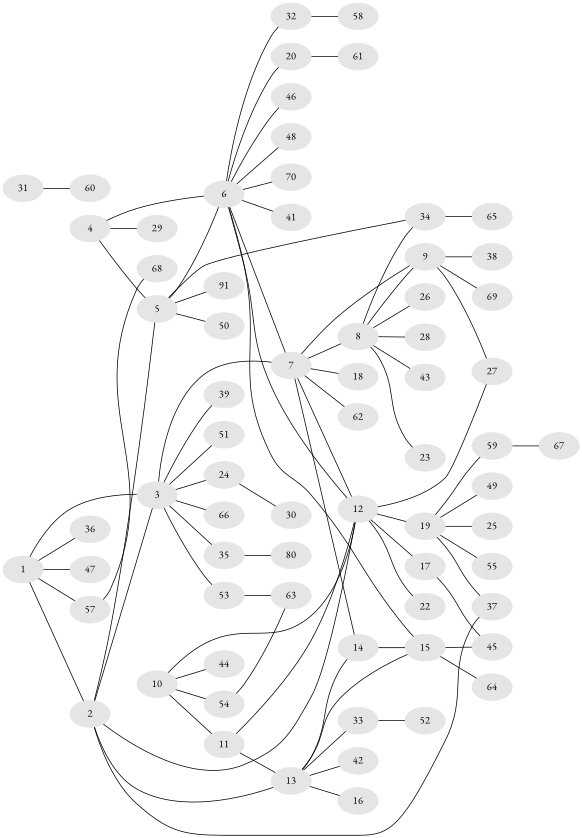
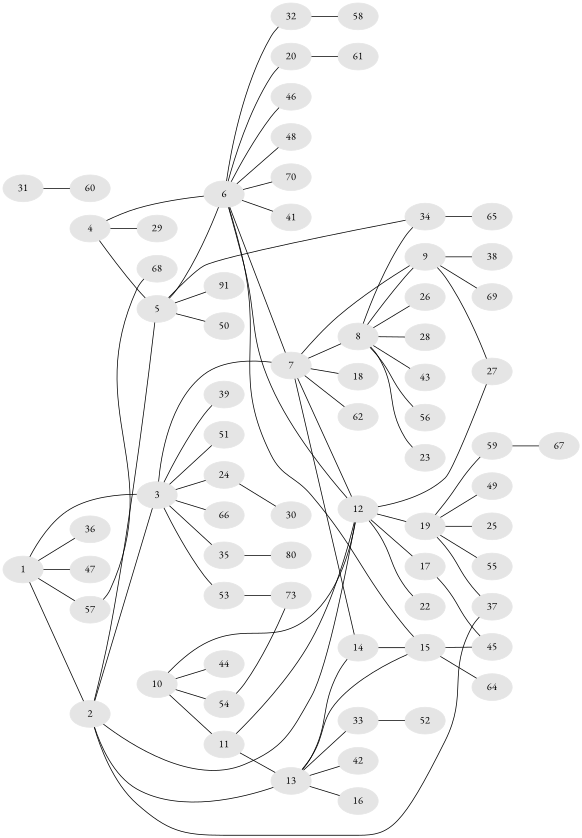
none -> (425, 418)
(291, 596) -> (291, 596)
